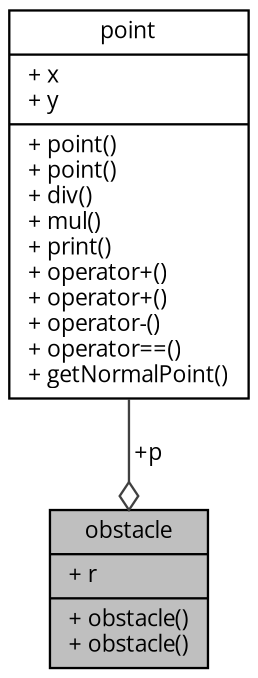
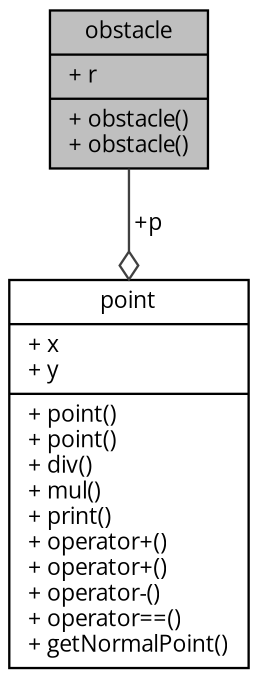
(129, 441) -> (129, 210)
